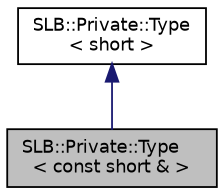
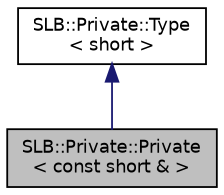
(112, 158) -> (112, 158)
